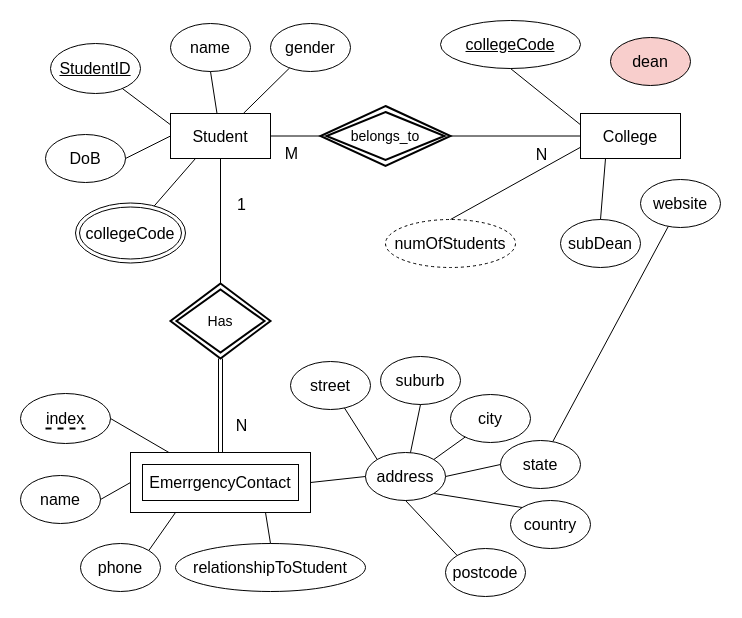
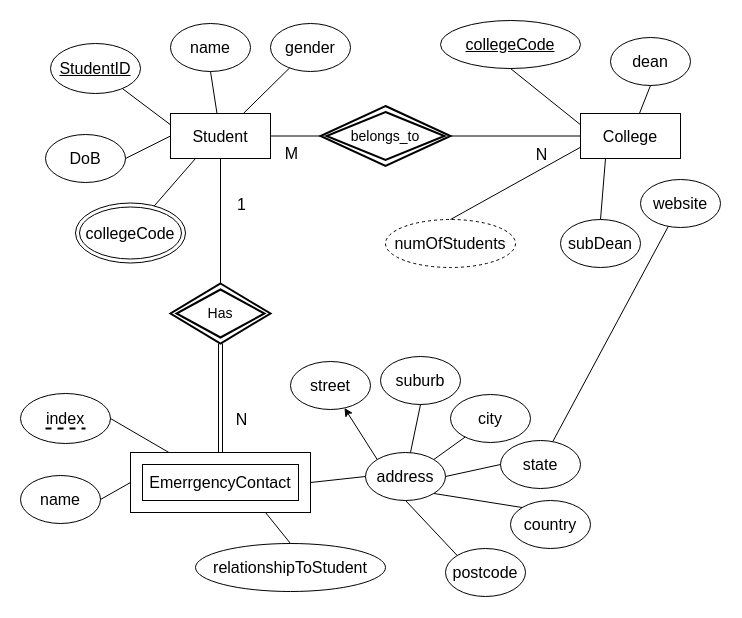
(651, 62) -> (651, 62)
none -> (645, 100)
(221, 321) -> (221, 314)
(347, 412) -> (348, 414)
(162, 532) -> none
(121, 568) -> none
(271, 568) -> (291, 568)
